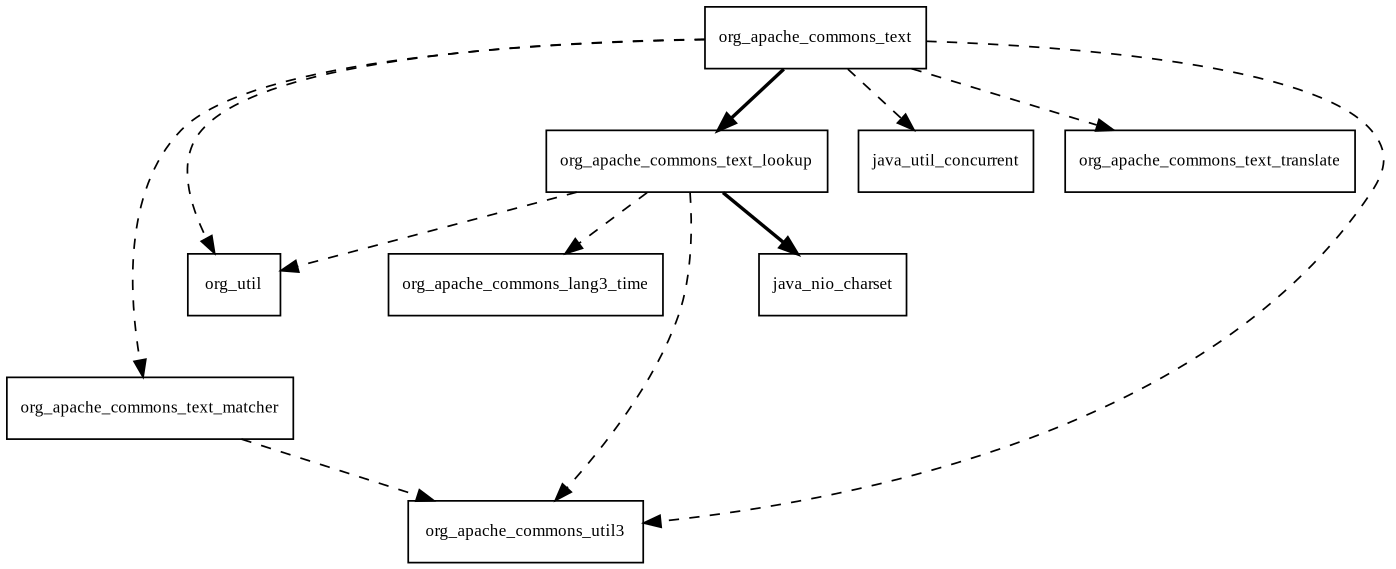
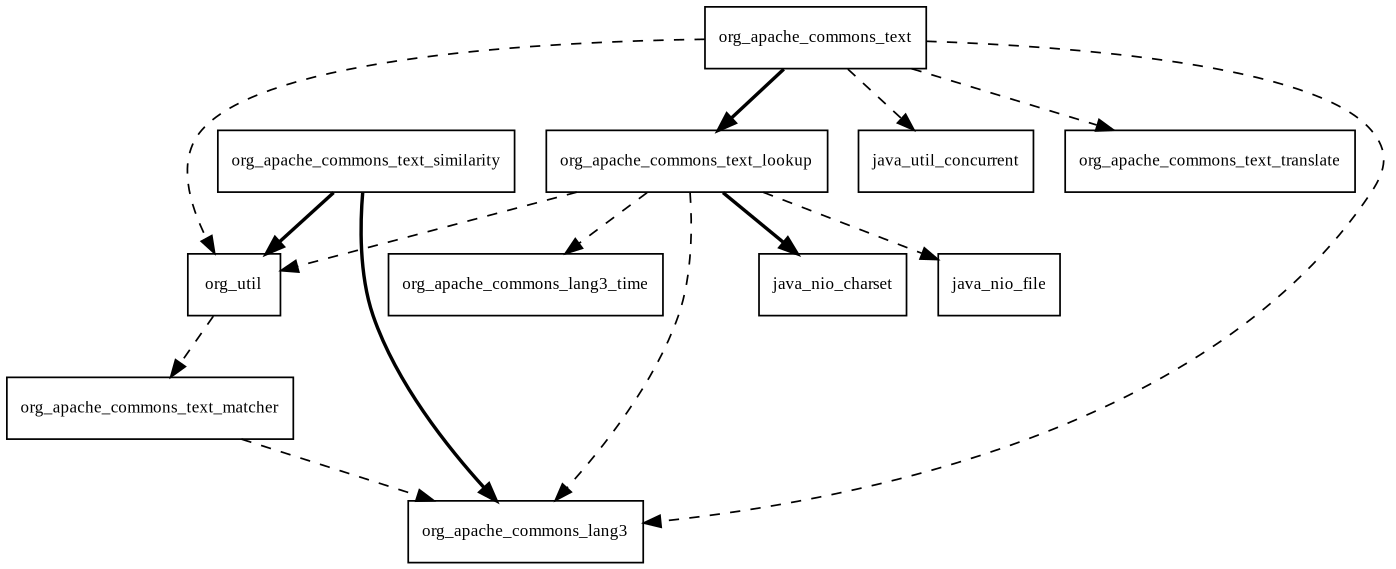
(207, 112) -> (197, 340)
none -> (366, 161)
none -> (999, 285)
(526, 532) -> (526, 532)
